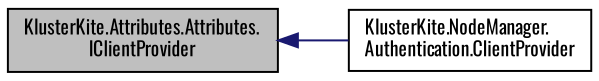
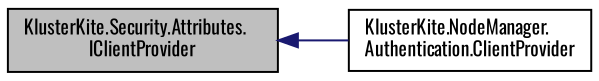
(143, 40) -> (143, 40)
